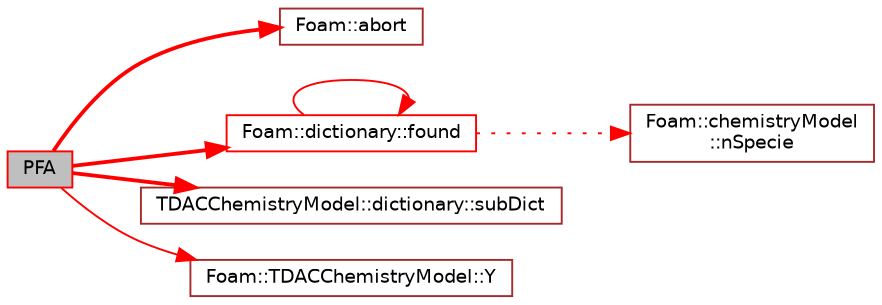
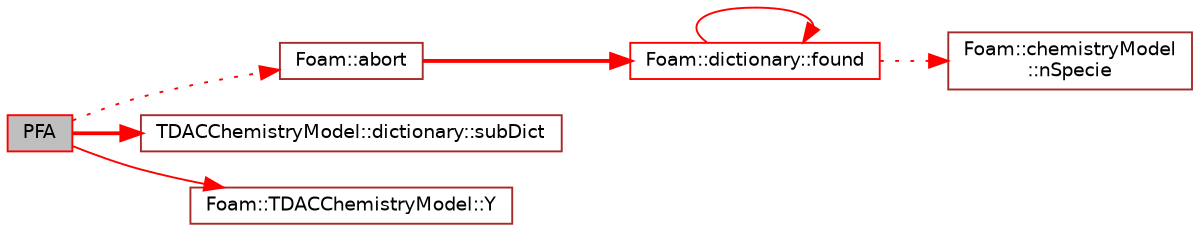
(141, 63) -> (165, 91)
(140, 158) -> (517, 61)
